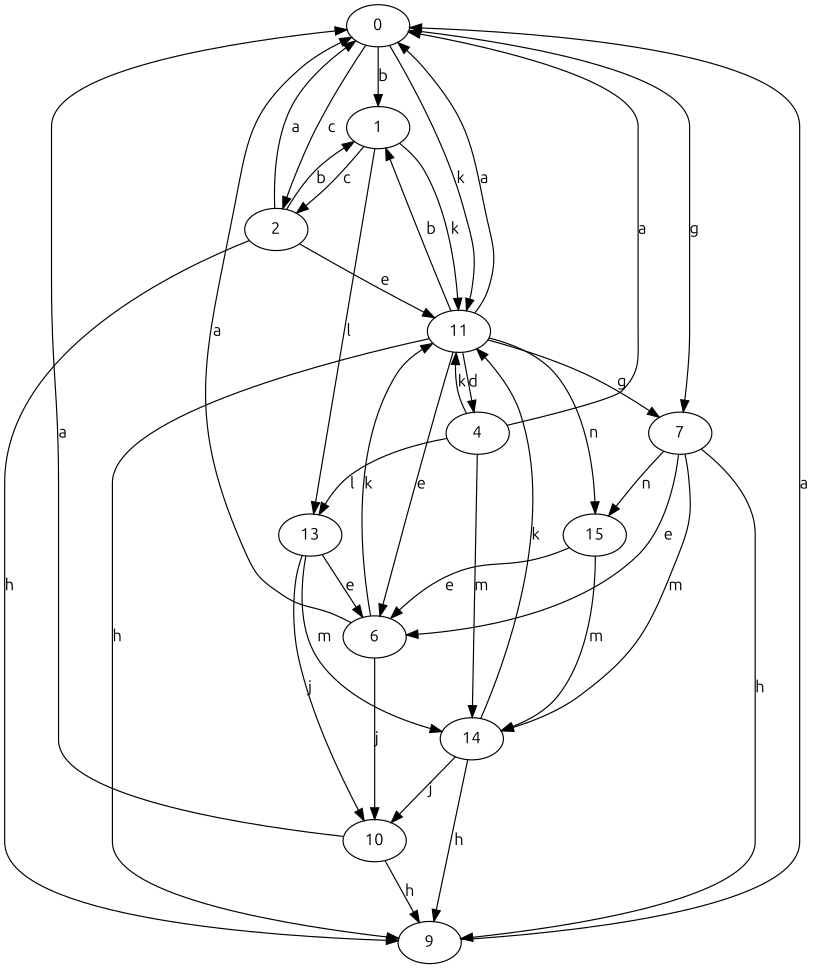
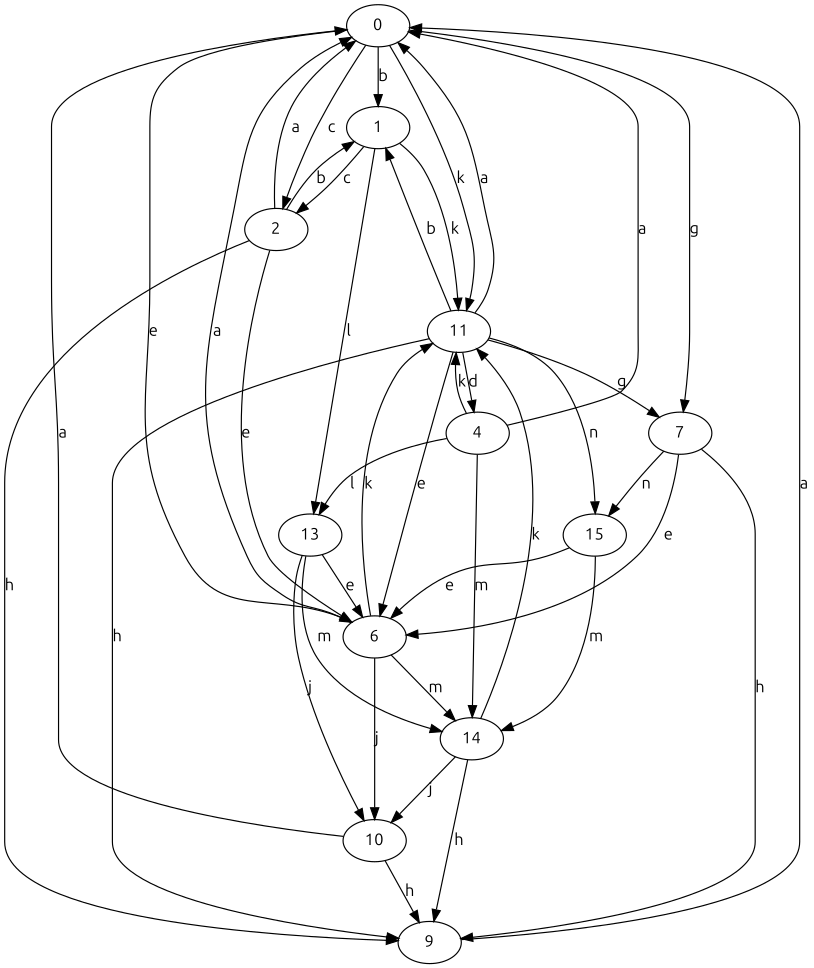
(362, 279) -> (243, 451)
none -> (149, 311)
(649, 622) -> (419, 683)
